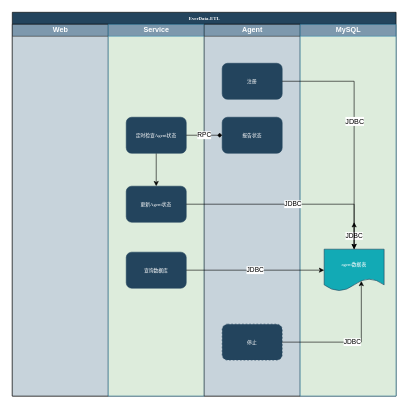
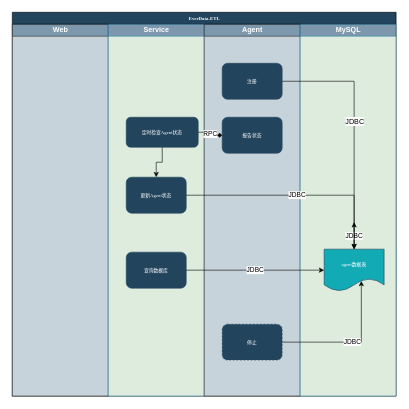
(156, 135) -> (162, 132)
(156, 204) -> (156, 195)
